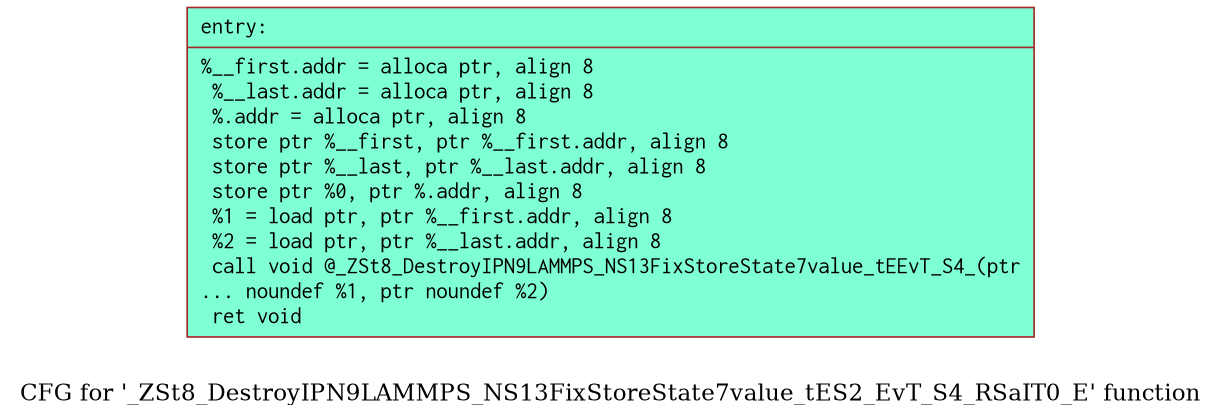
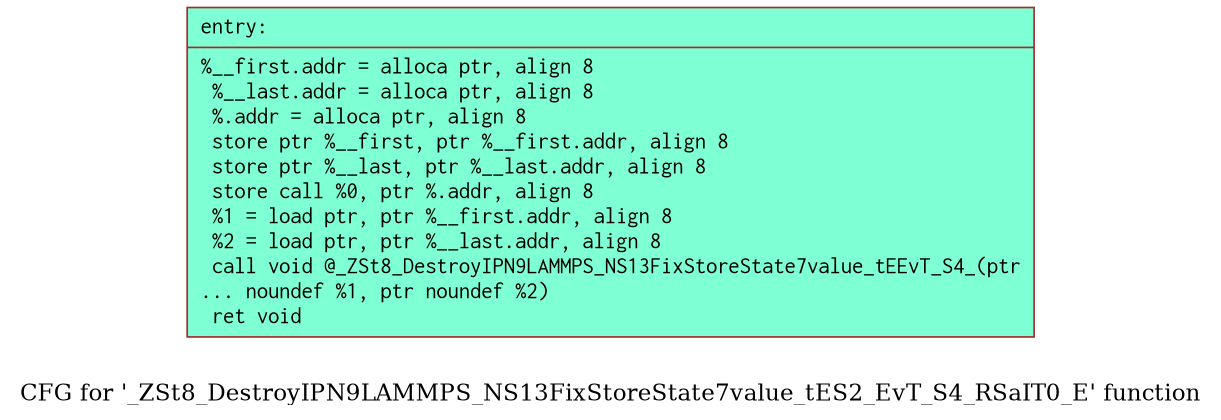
(392, 191) -> (398, 191)
